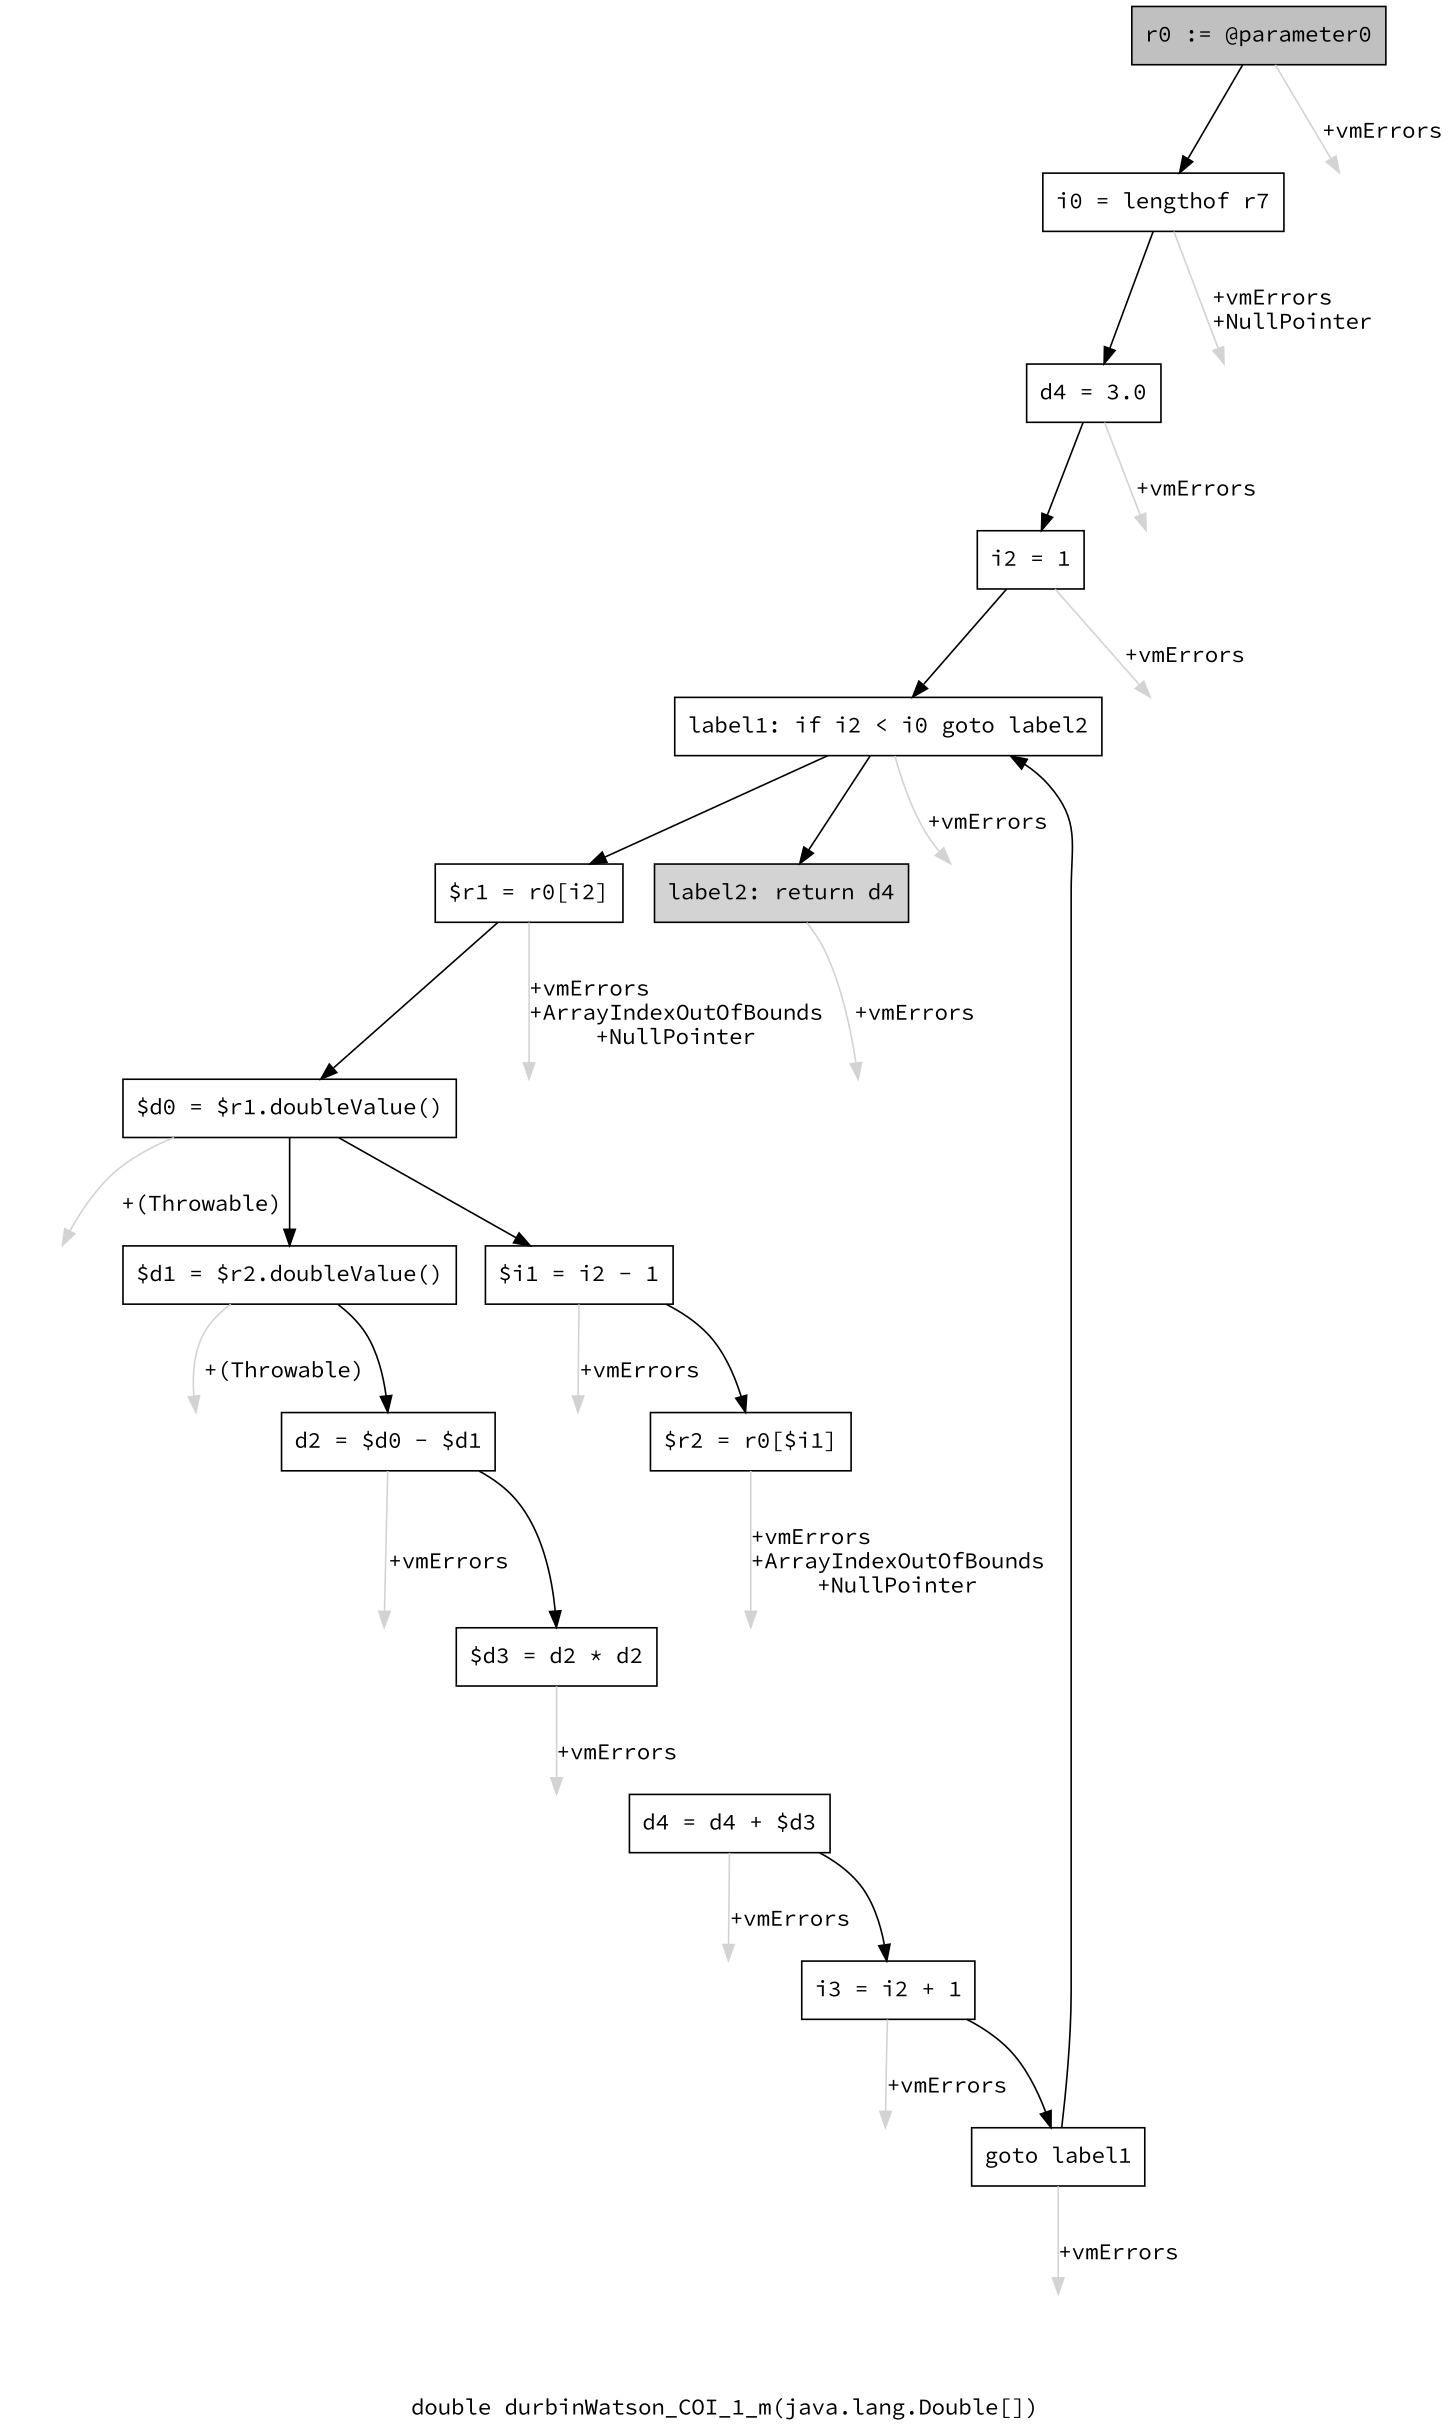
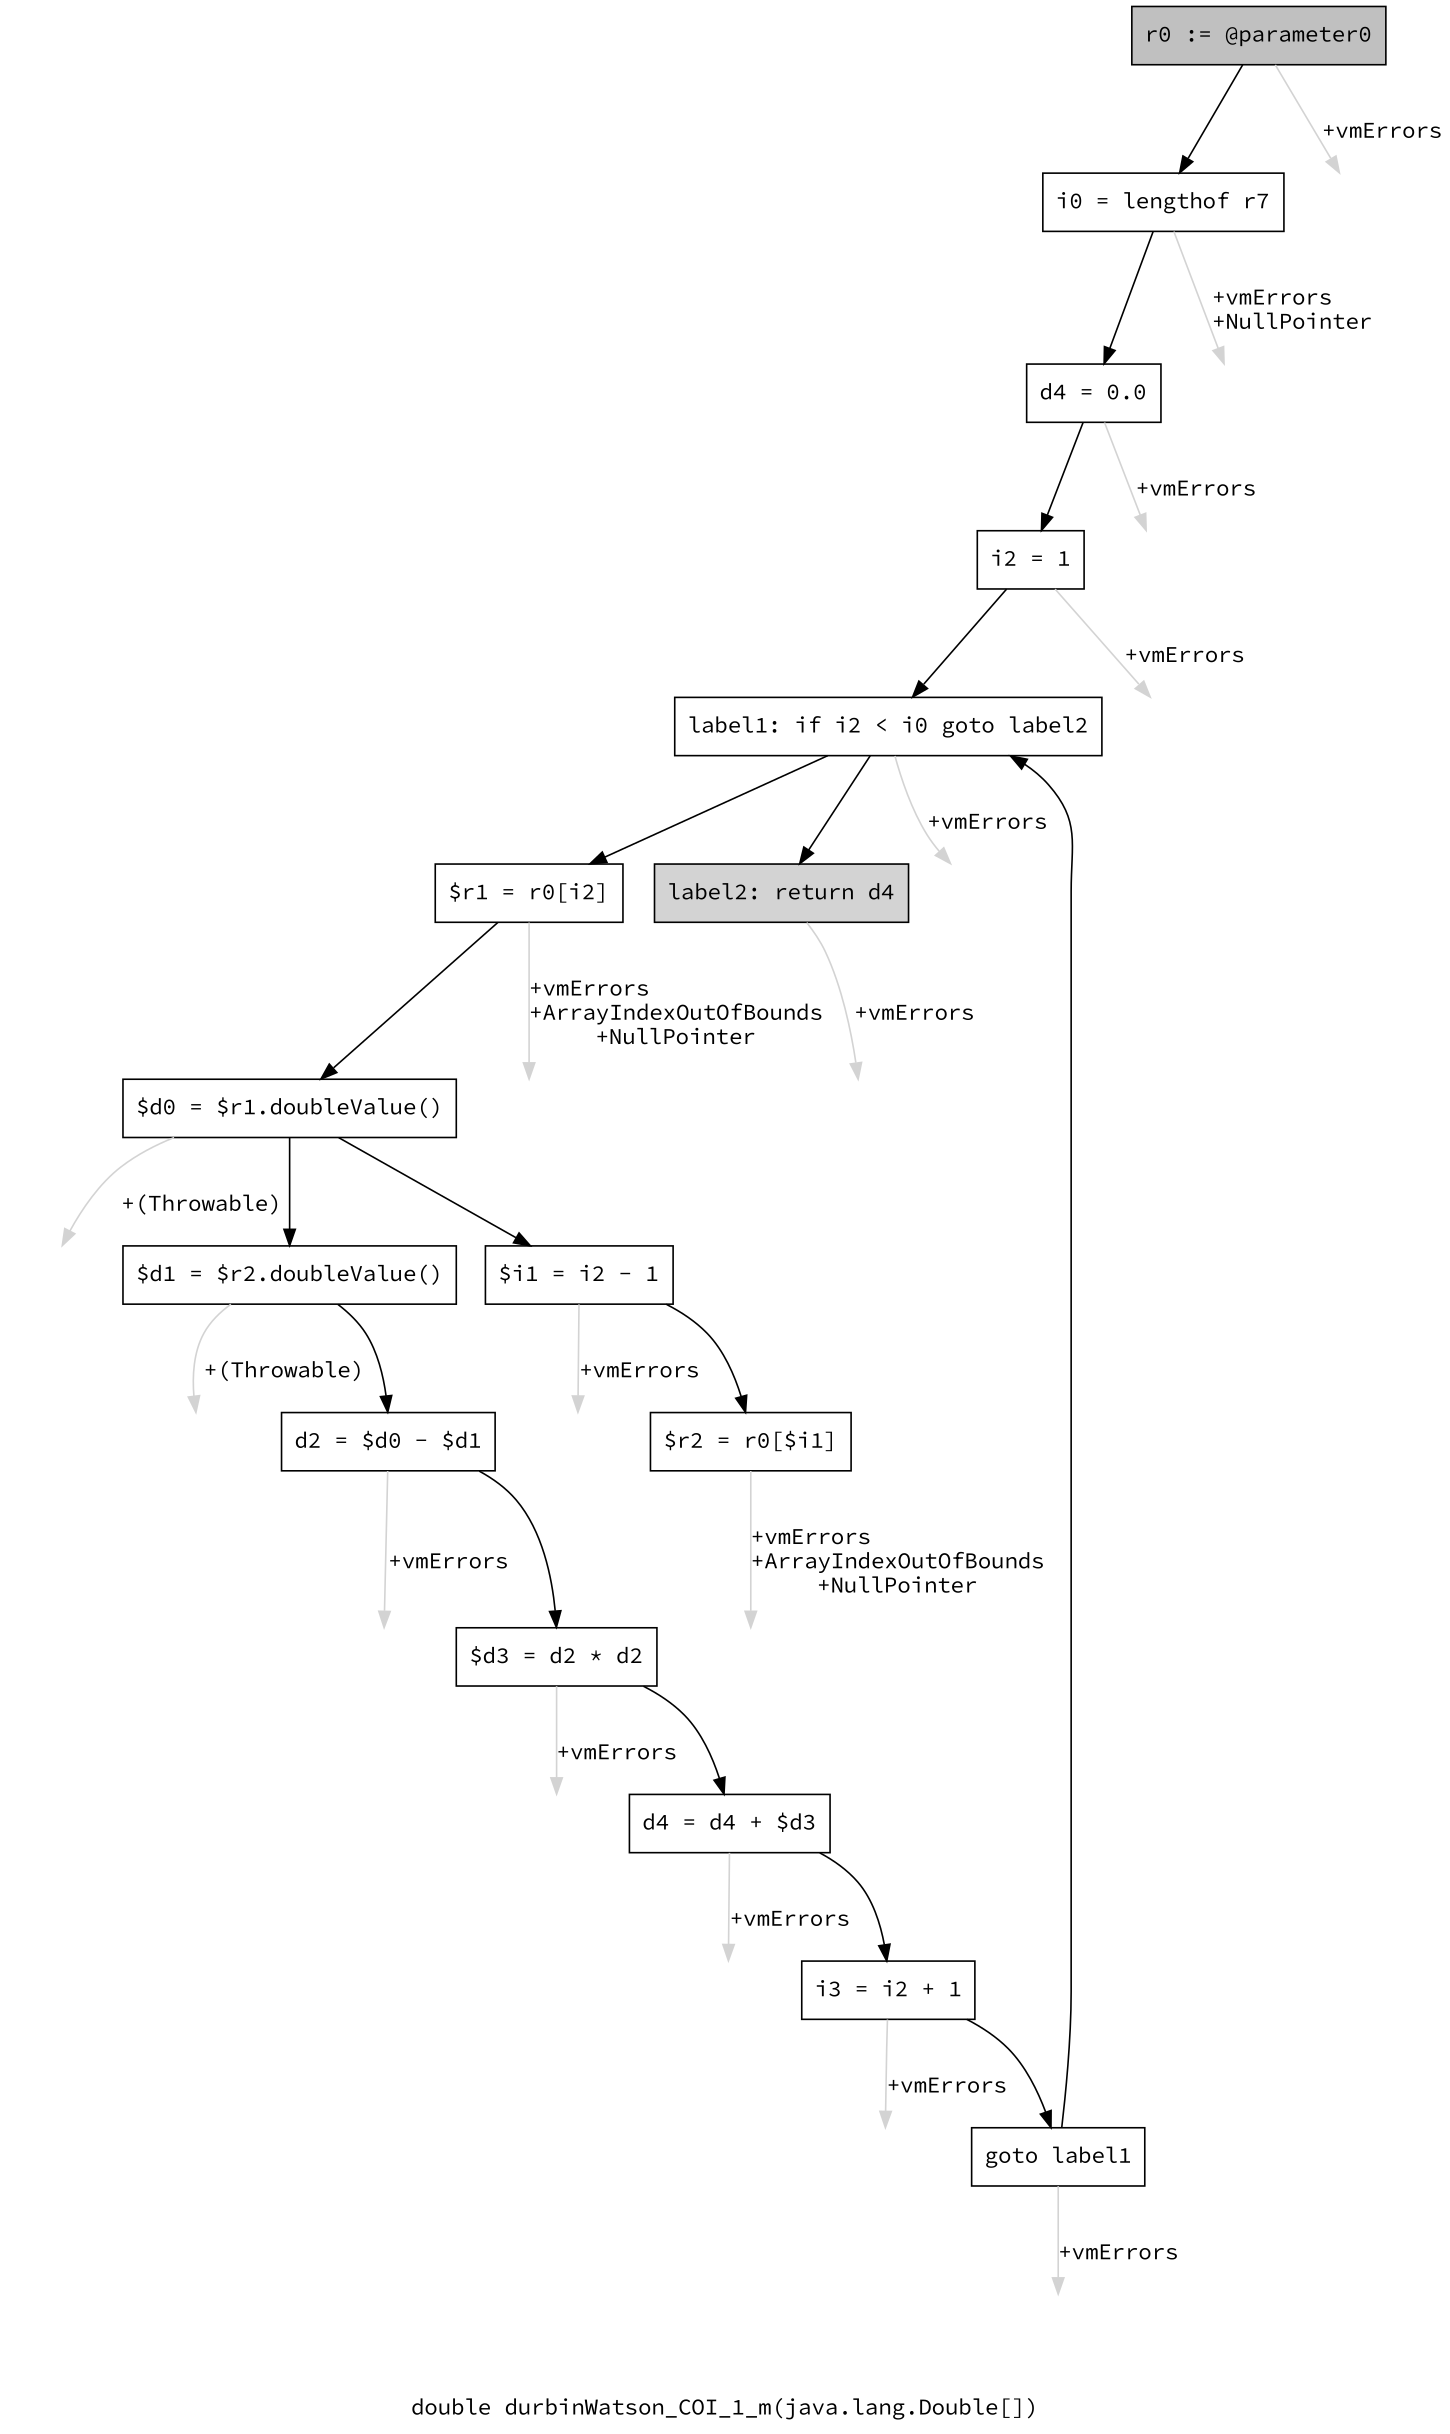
(1094, 393) -> (1094, 393)
none -> (692, 1724)
